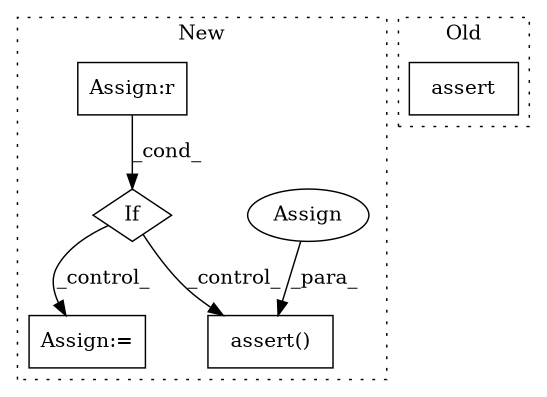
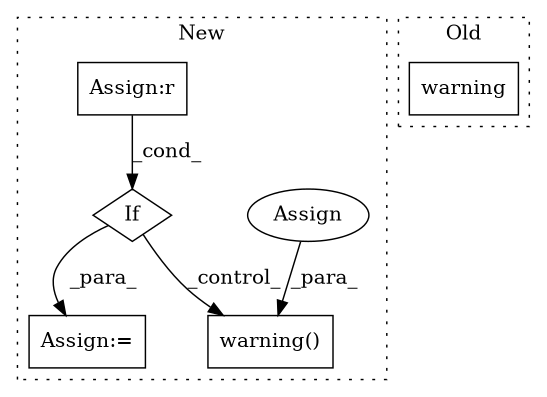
(464, 89) -> (464, 89)
(103, 278) -> (103, 278)
(270, 342) -> (270, 342)
